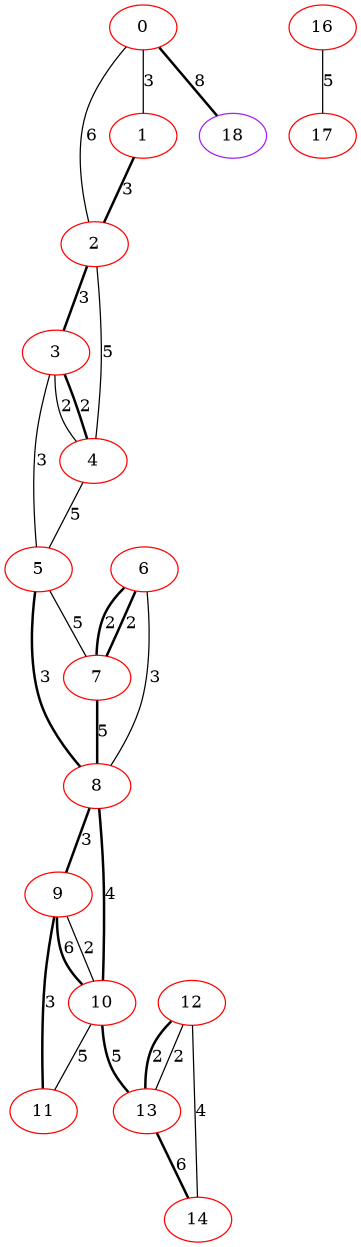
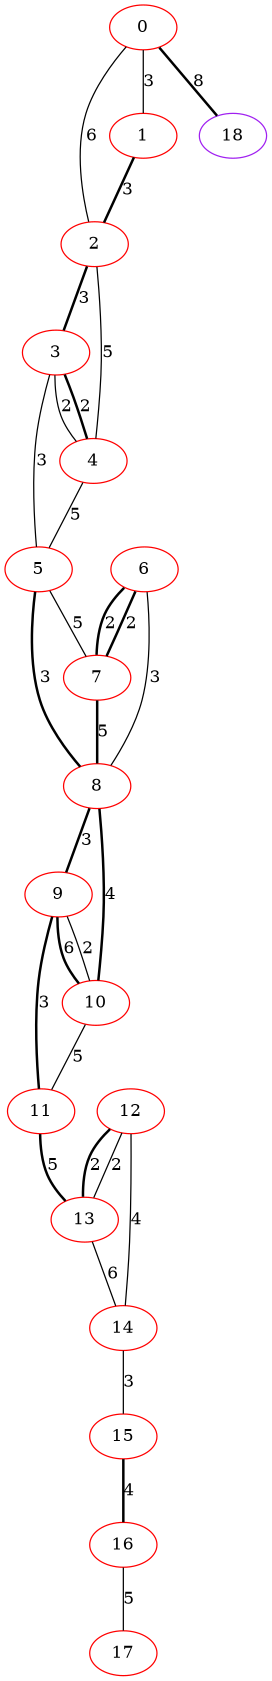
(109, 1061) -> (46, 1170)
(173, 1166) -> (104, 1274)
none -> (123, 1436)
